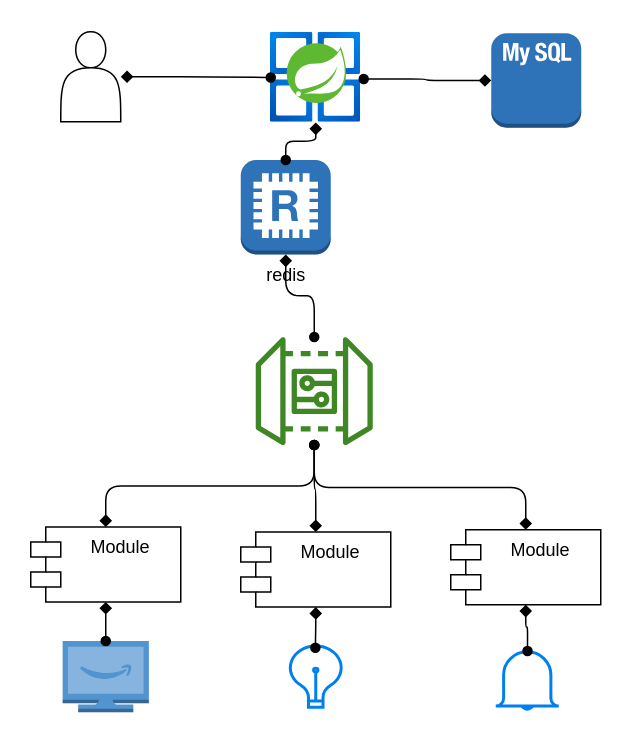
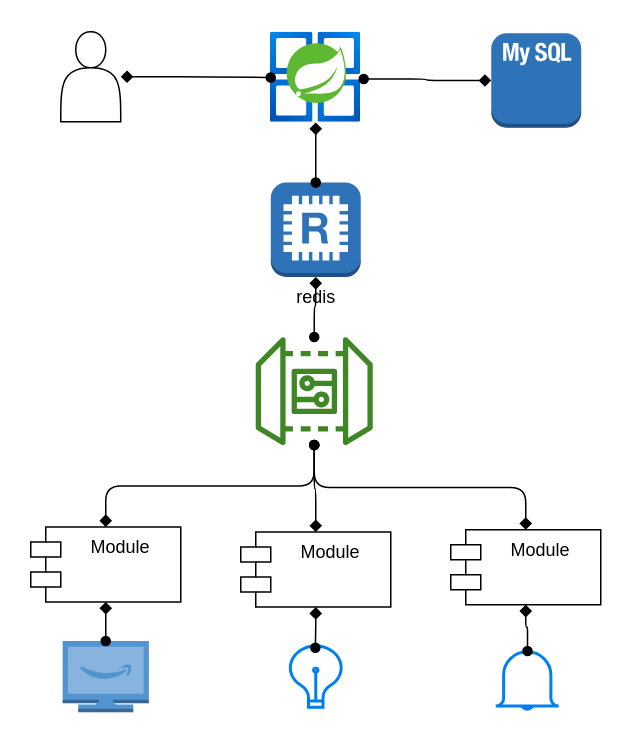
(286, 207) -> (316, 230)
